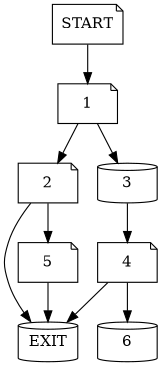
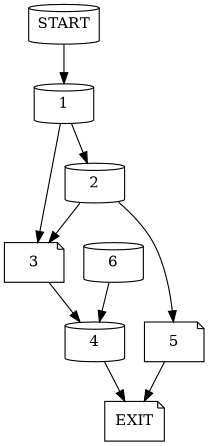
(88, 24) -> (64, 24)
(88, 104) -> (64, 104)
(48, 183) -> (95, 183)
(127, 183) -> (34, 262)
(5, 257) -> (68, 218)
(127, 262) -> (95, 342)
(127, 297) -> (105, 297)
(48, 342) -> (135, 421)
